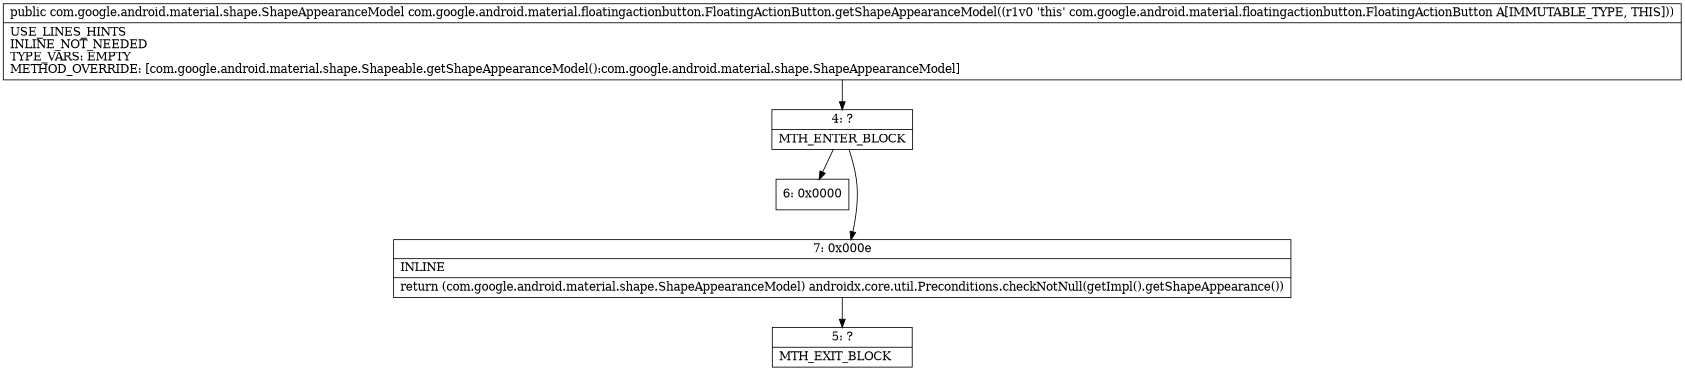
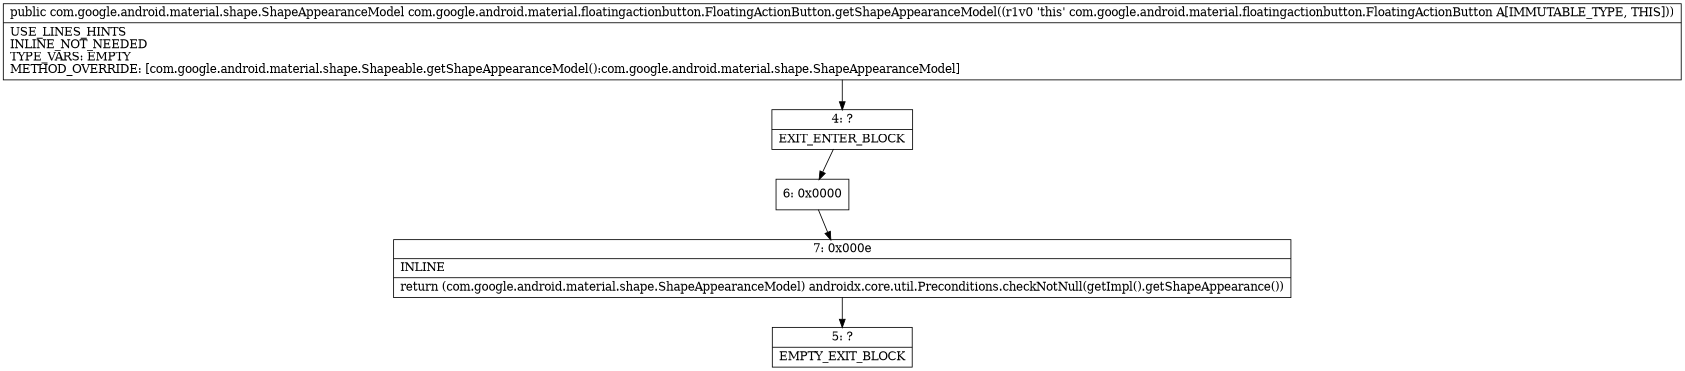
(842, 139) -> (842, 139)
(857, 190) -> (823, 221)
(835, 357) -> (842, 357)
